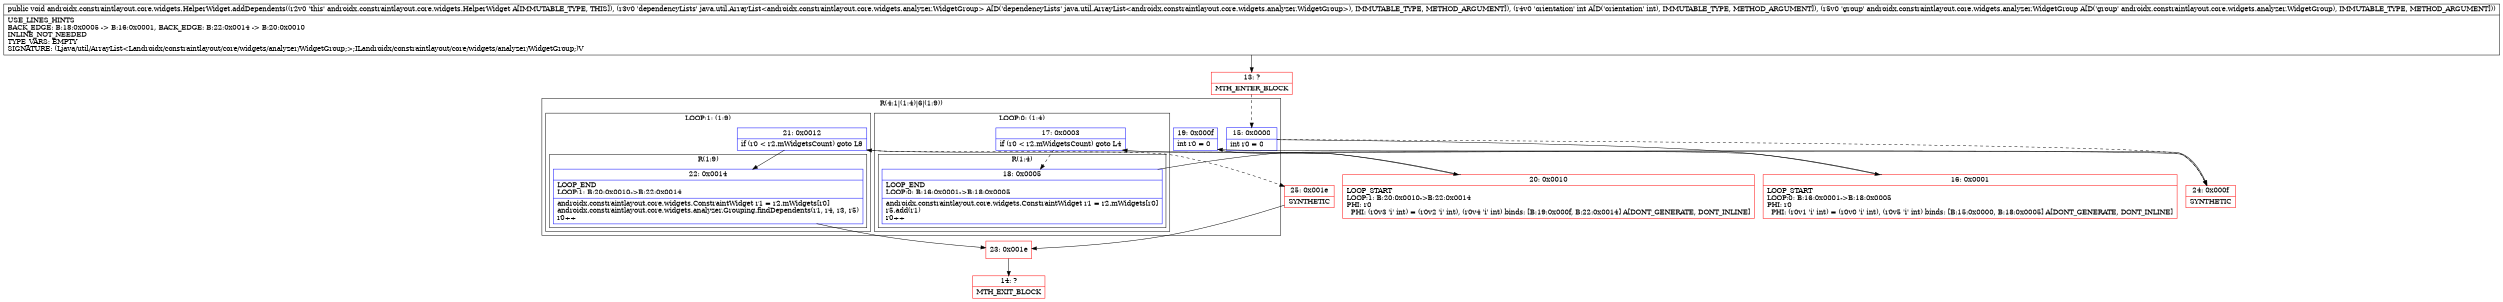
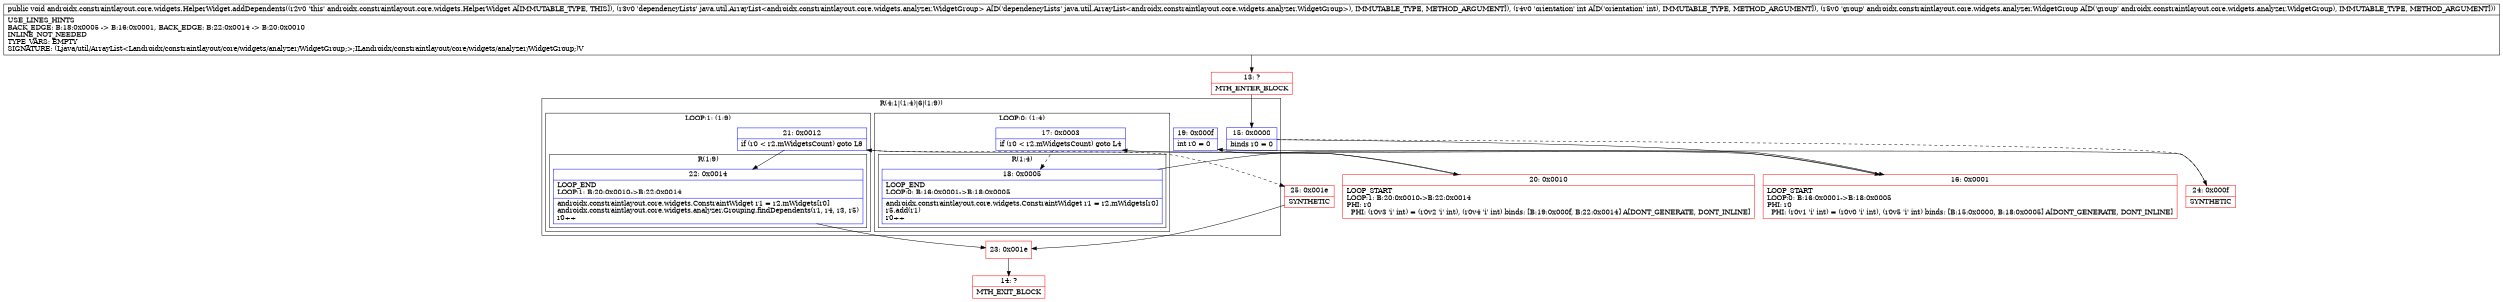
(1252, 109) -> (1252, 109)
(1247, 145) -> (1252, 145)
(1688, 151) -> (1519, 151)
